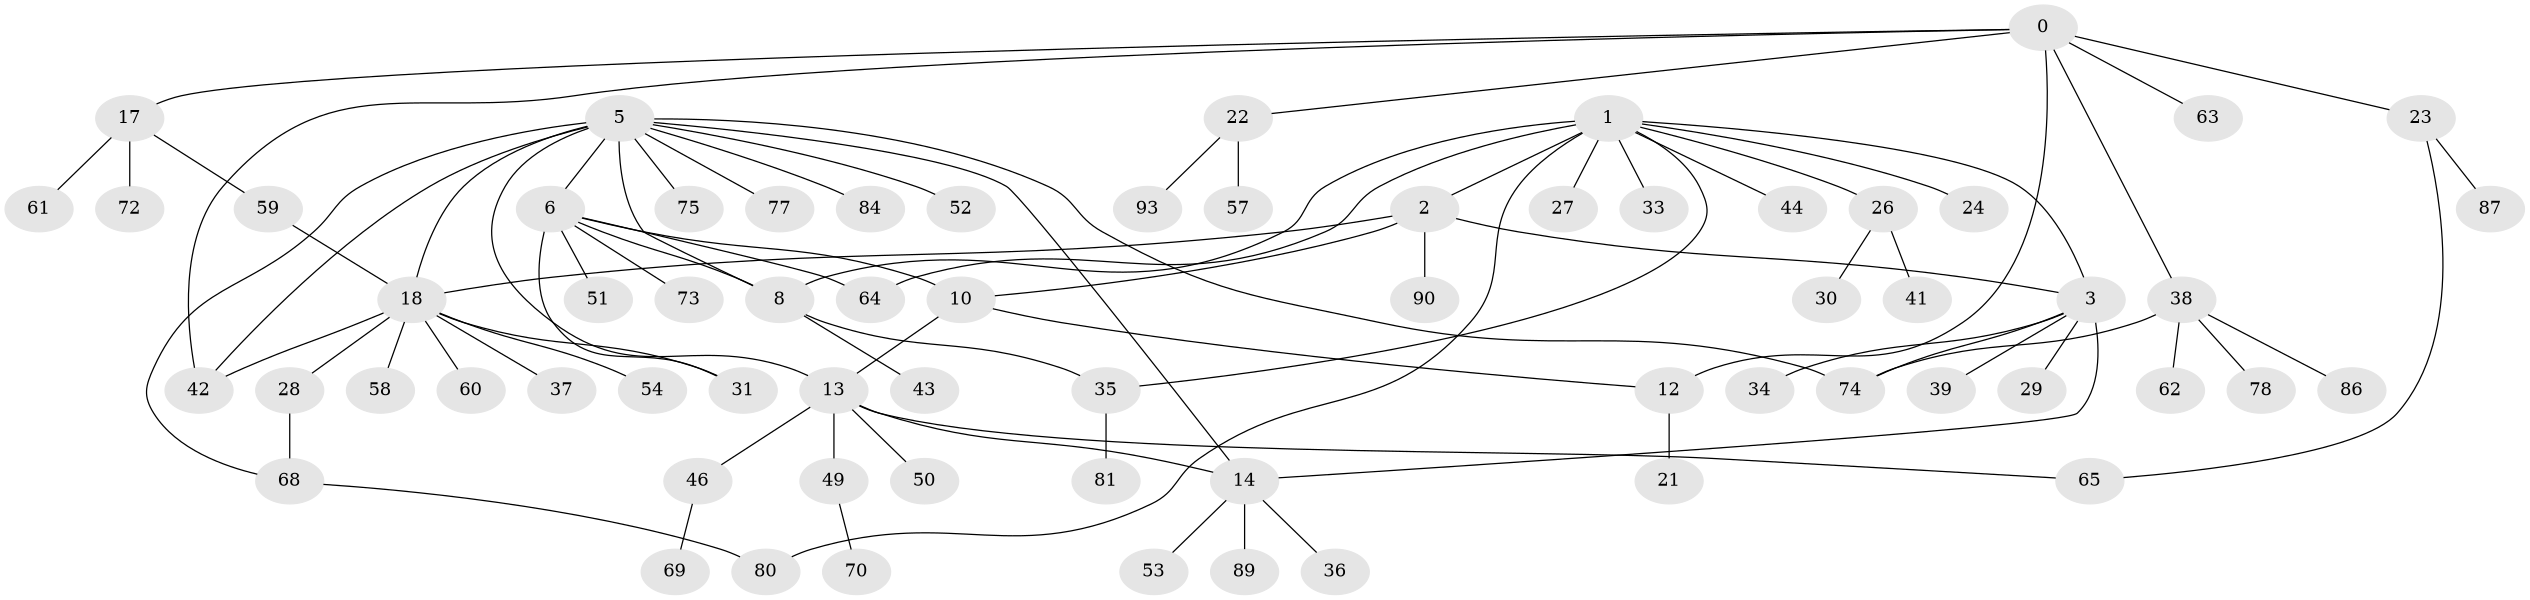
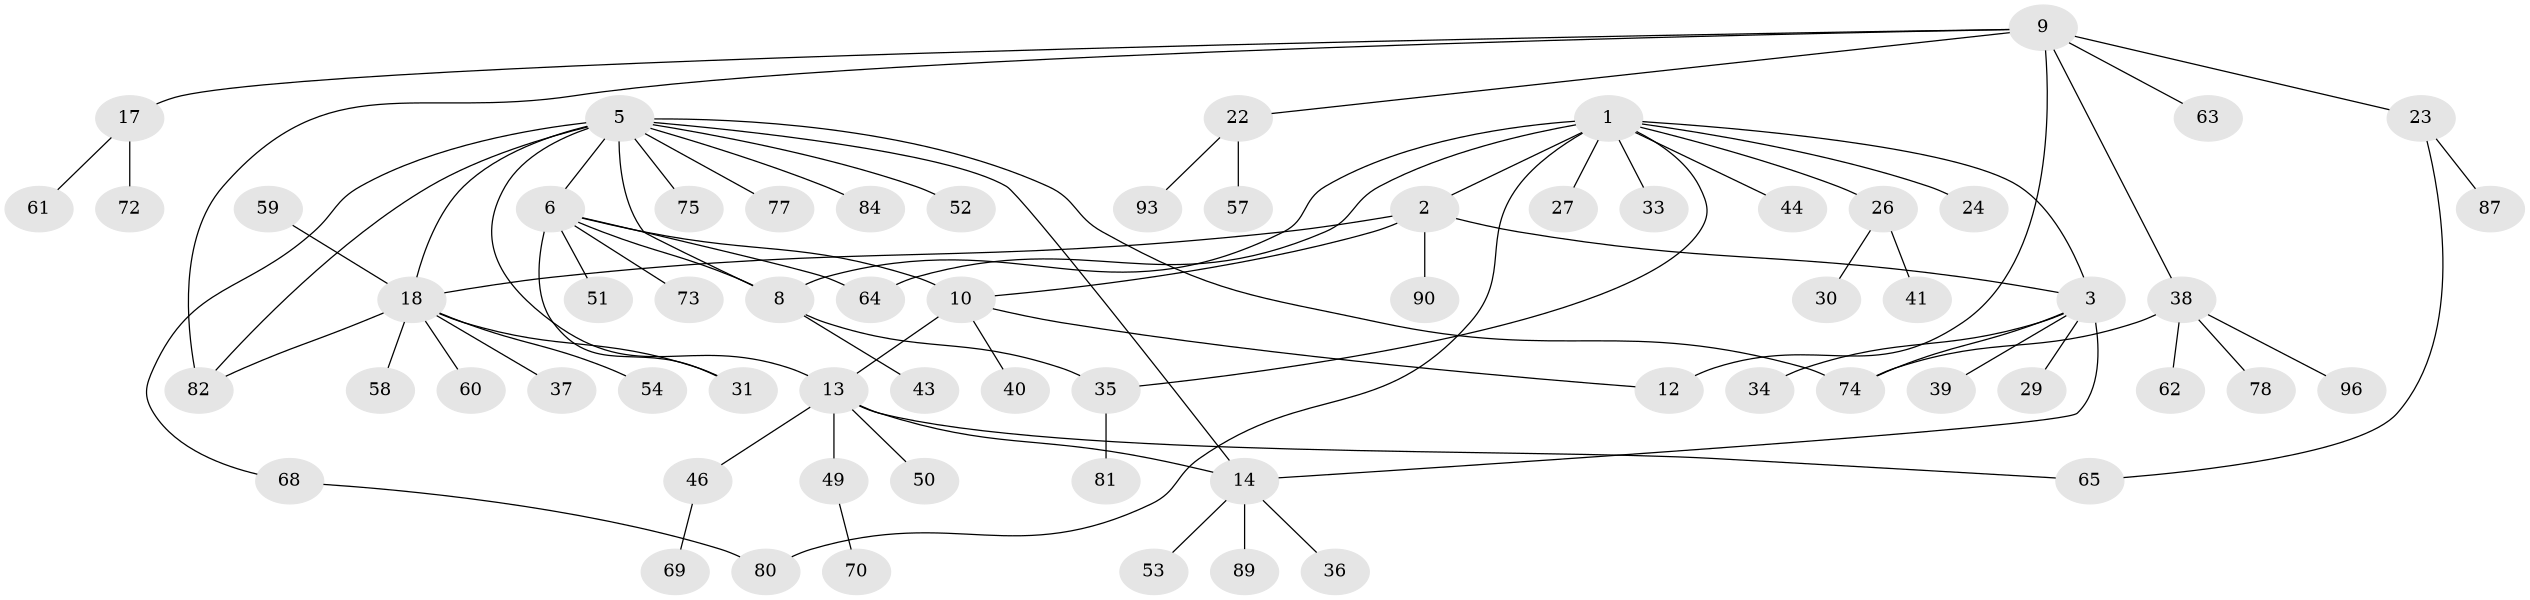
(2043, 28) -> (2043, 28)
(199, 164) -> none
(199, 391) -> (199, 391)
(290, 391) -> none
none -> (1015, 391)
(2352, 391) -> (2352, 391)
(1669, 481) -> none
